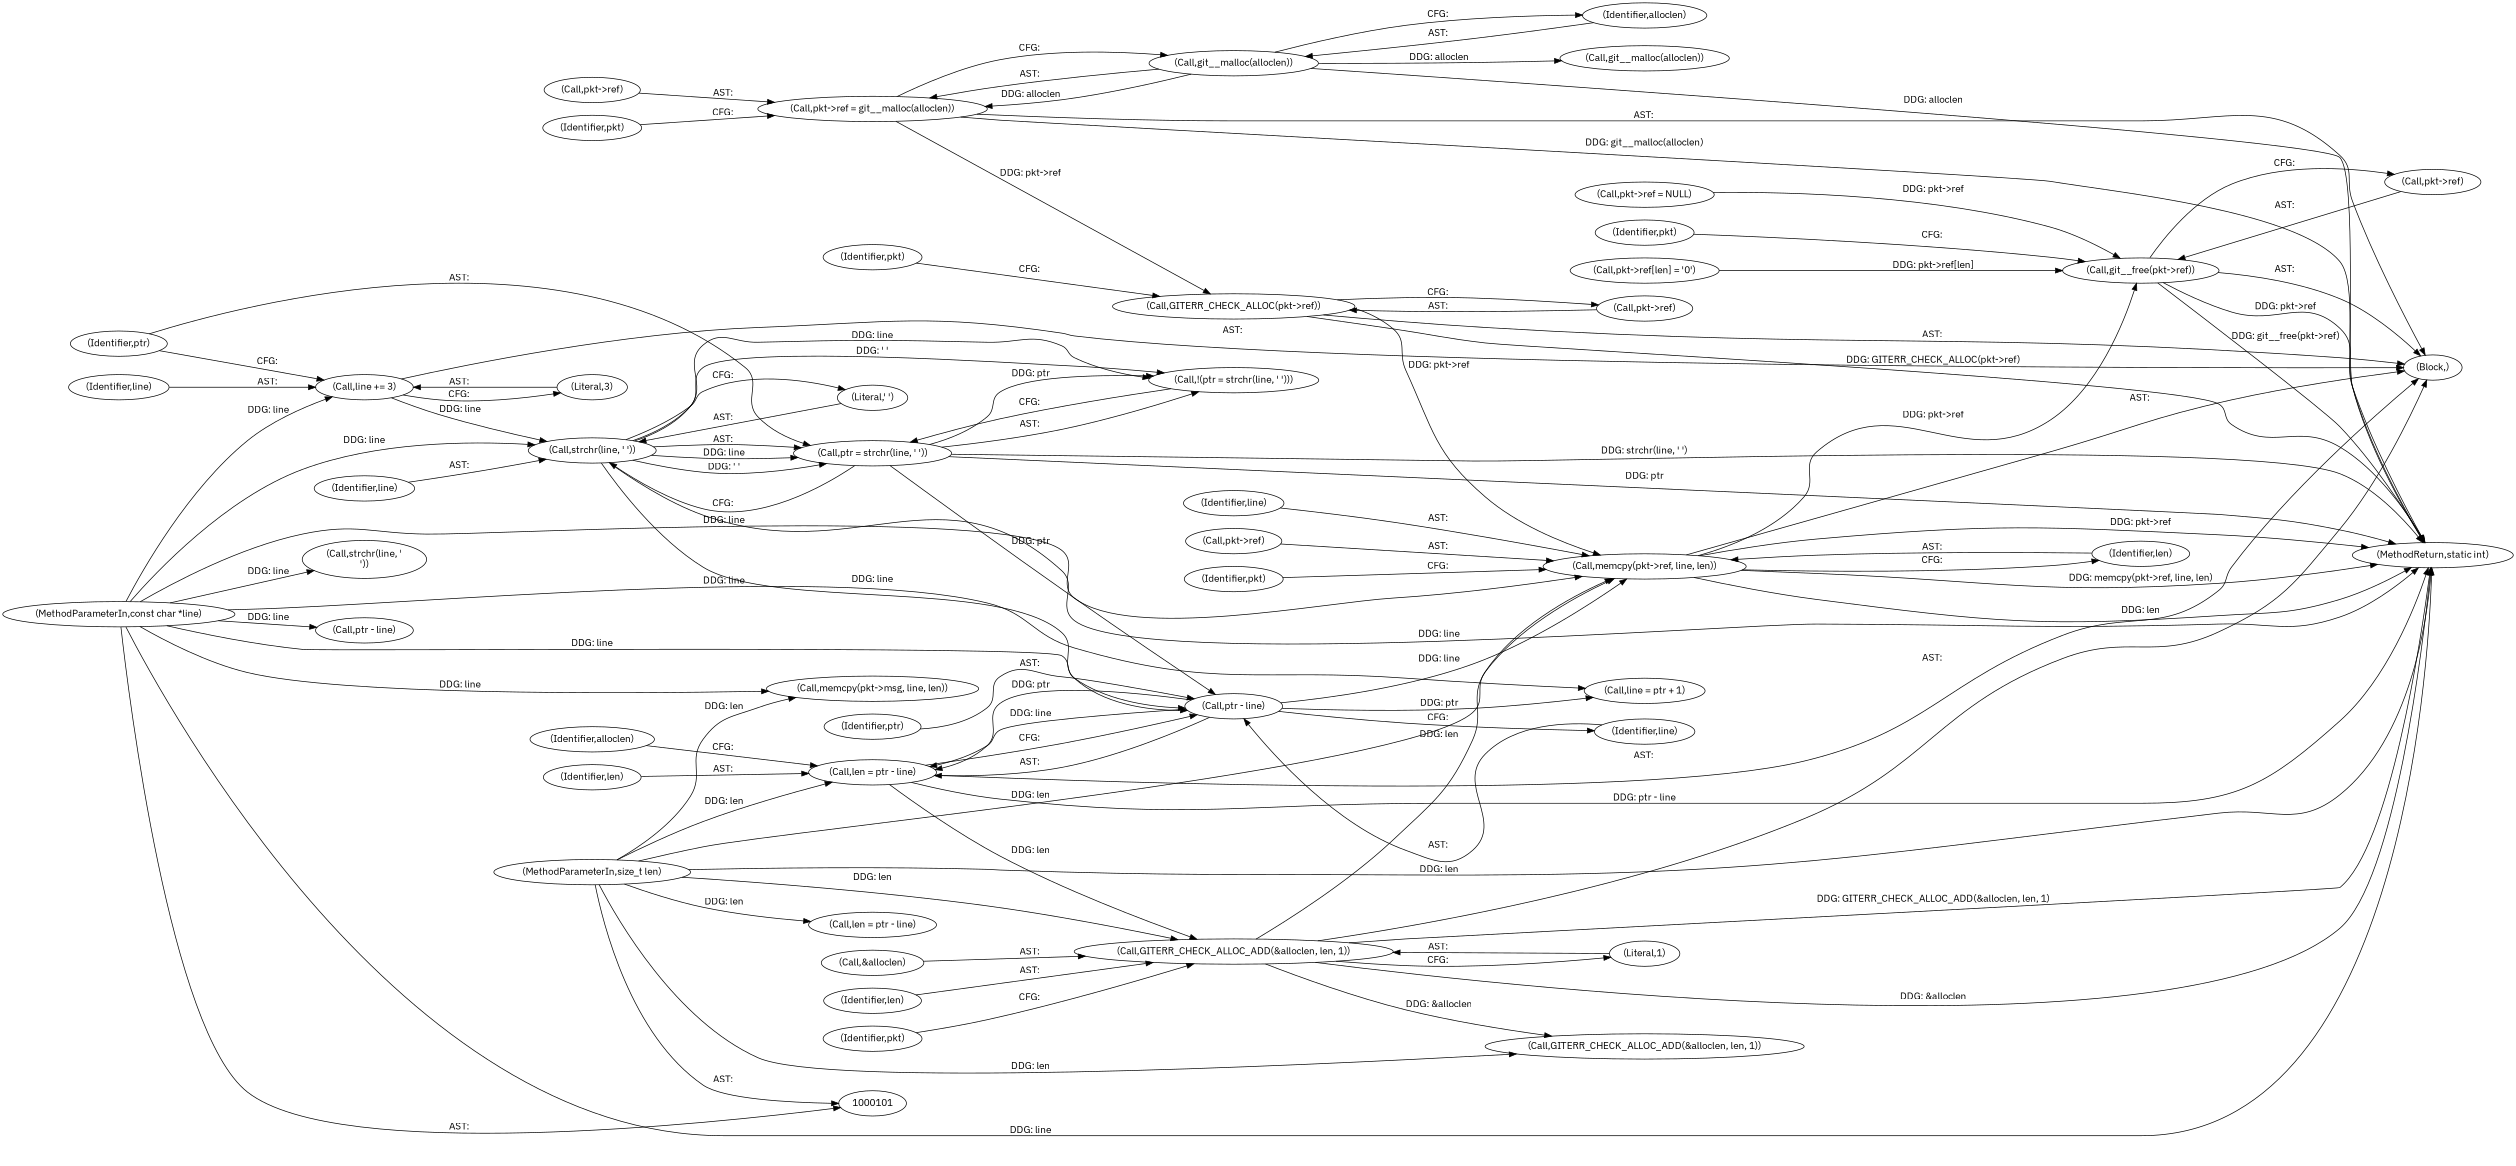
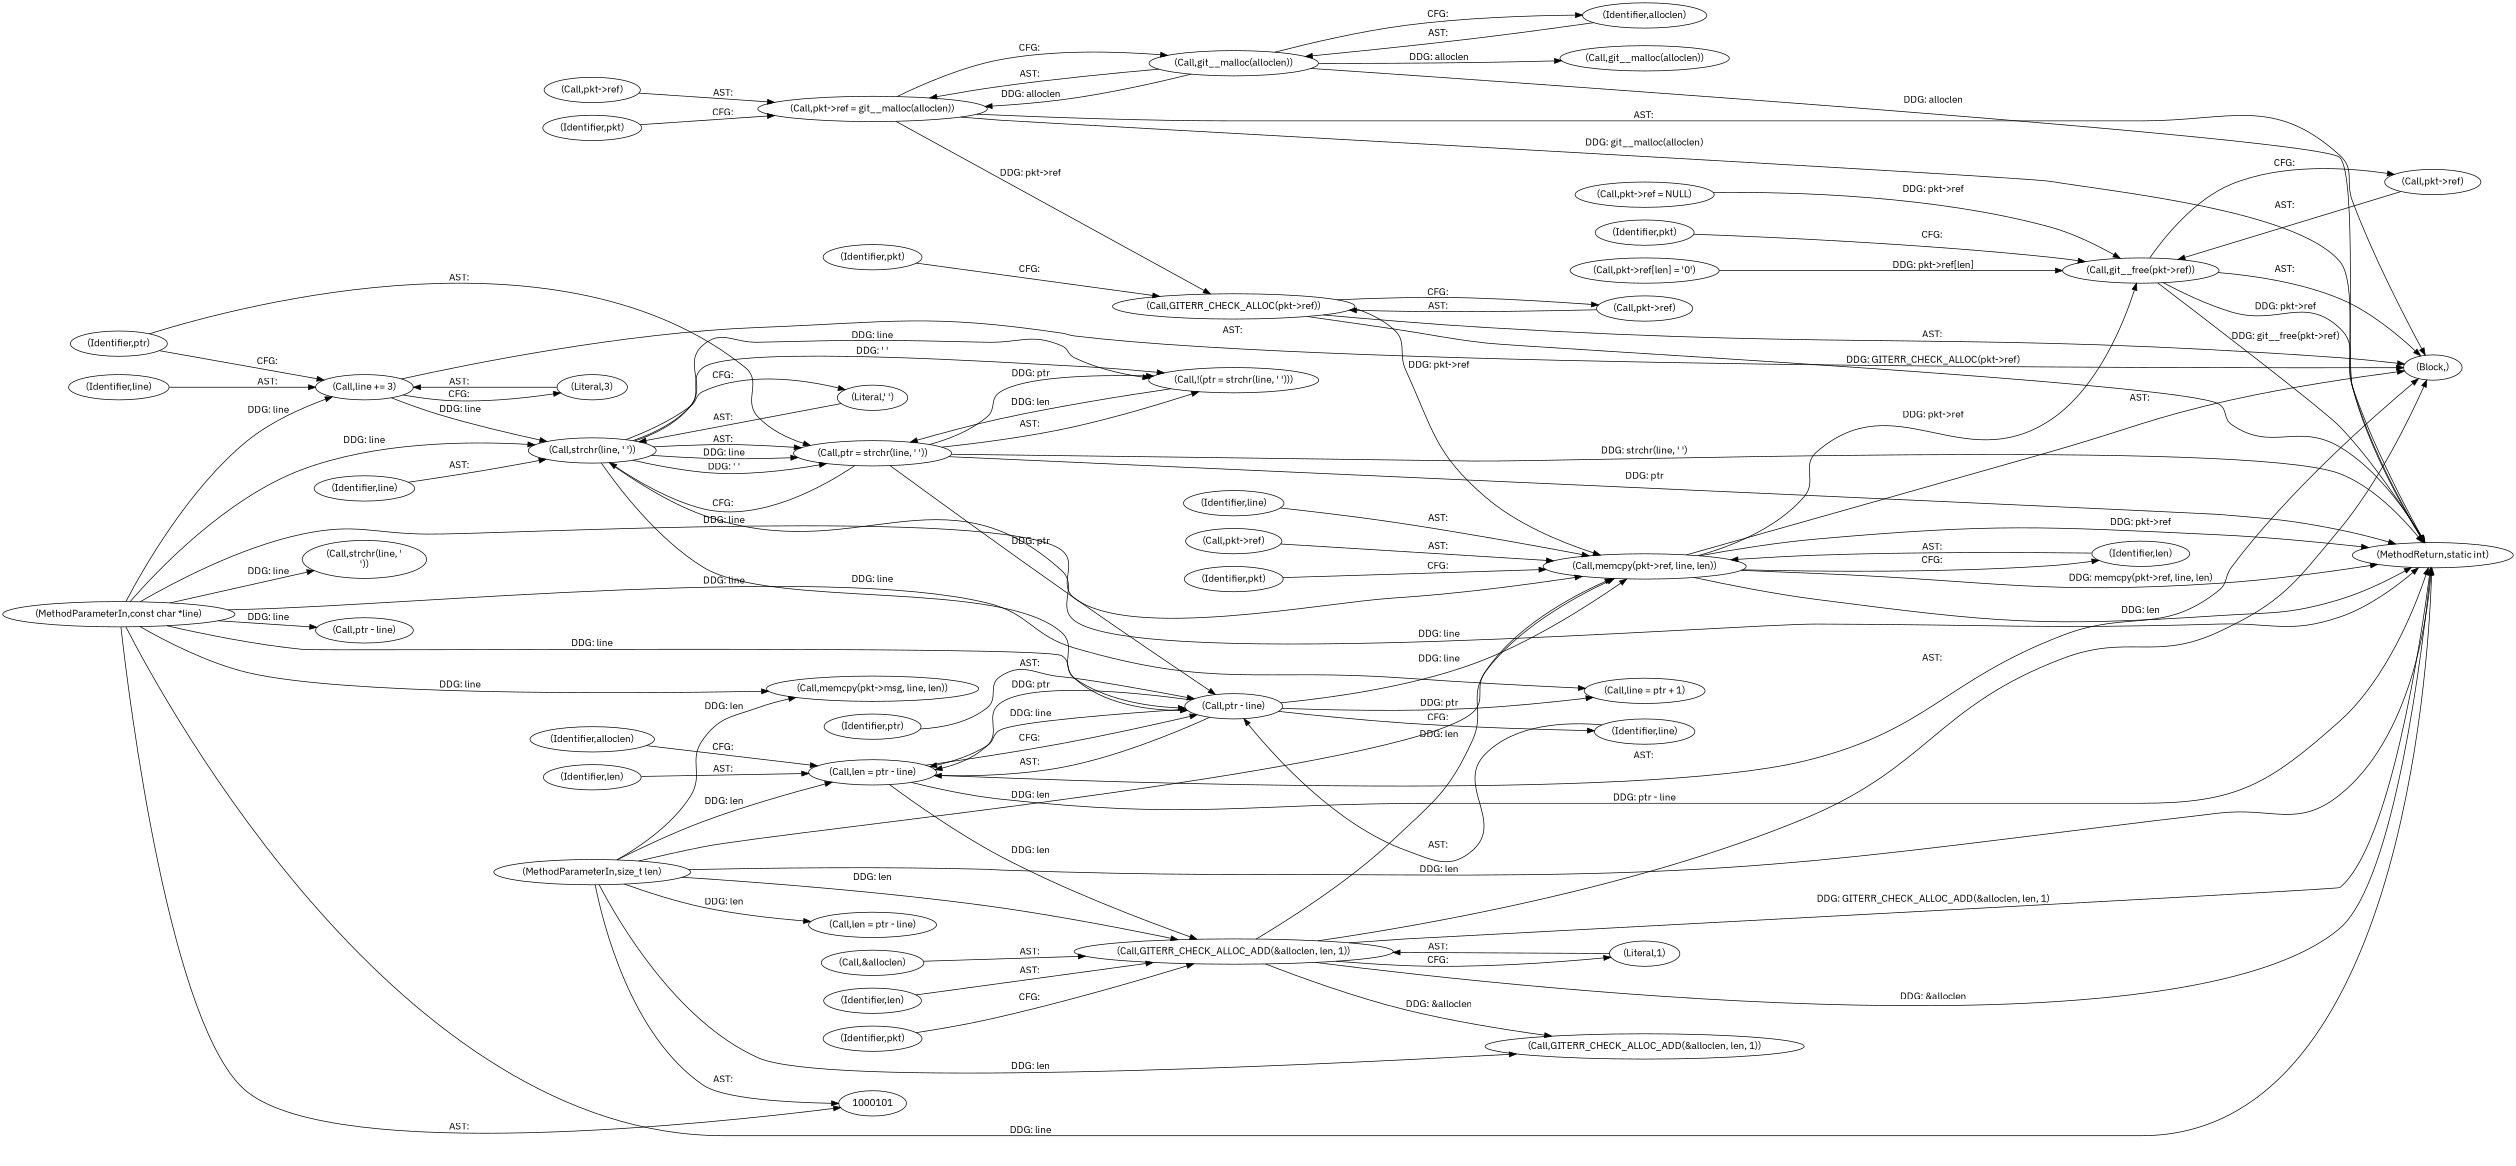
(1031, 402) -> (1031, 402)
